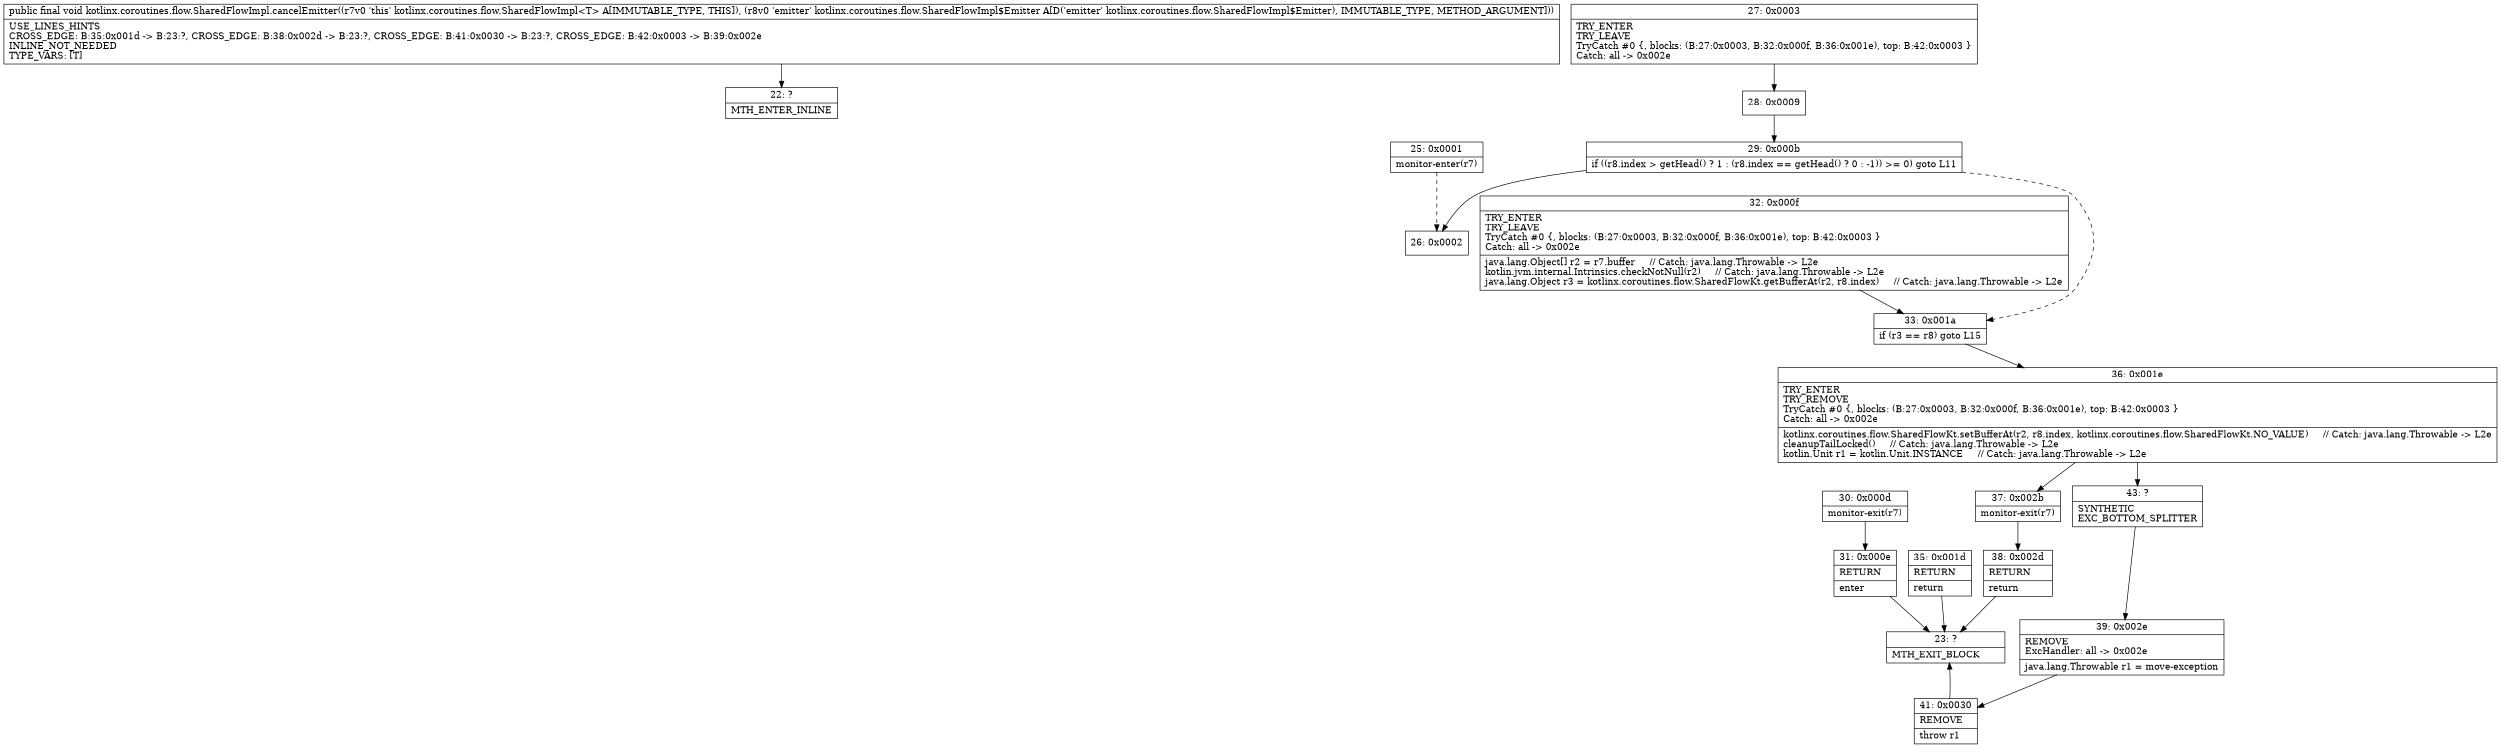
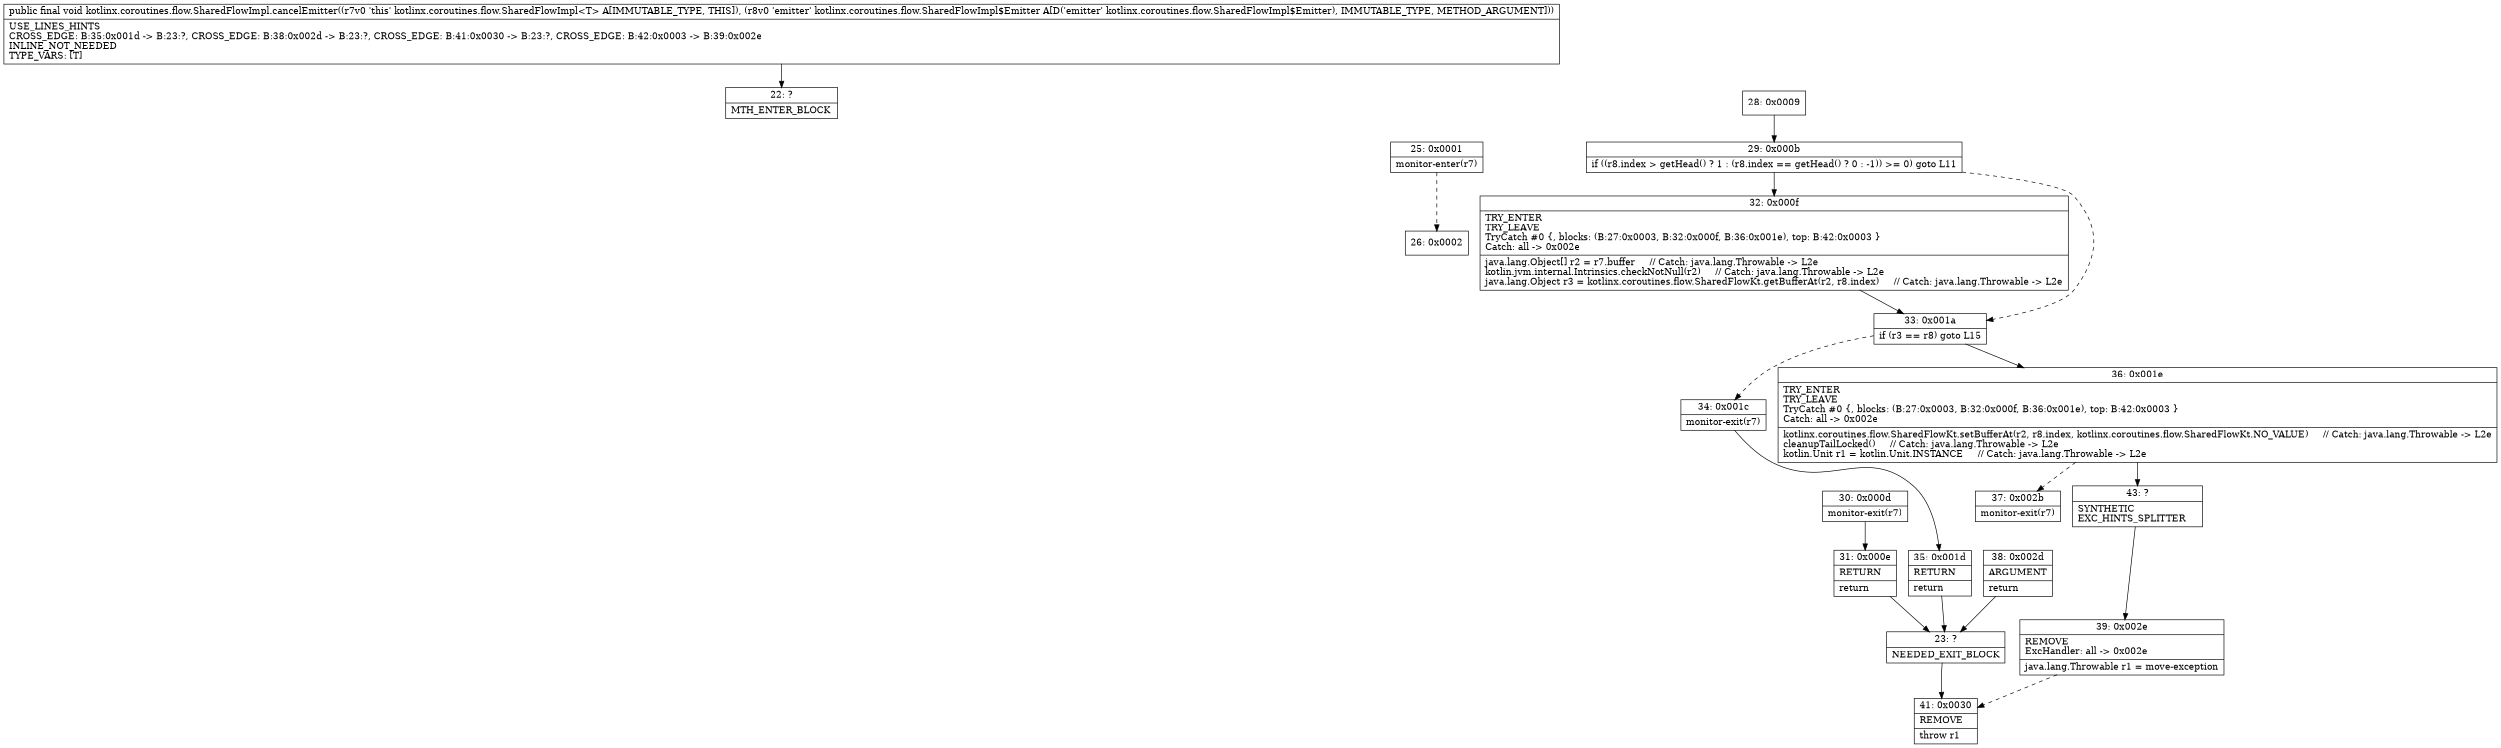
(1774, 34) -> none
(782, 110) -> (781, 110)
(1509, 184) -> (1774, 181)
(1816, 400) -> (1811, 400)
none -> (1723, 415)
(2059, 475) -> (2059, 475)
(2138, 519) -> (2132, 519)
(2018, 533) -> none
(2010, 573) -> (2018, 573)
(1852, 588) -> (1854, 588)
(1936, 655) -> (1946, 655)
(1950, 684) -> (1941, 677)
(2020, 690) -> (2020, 690)
